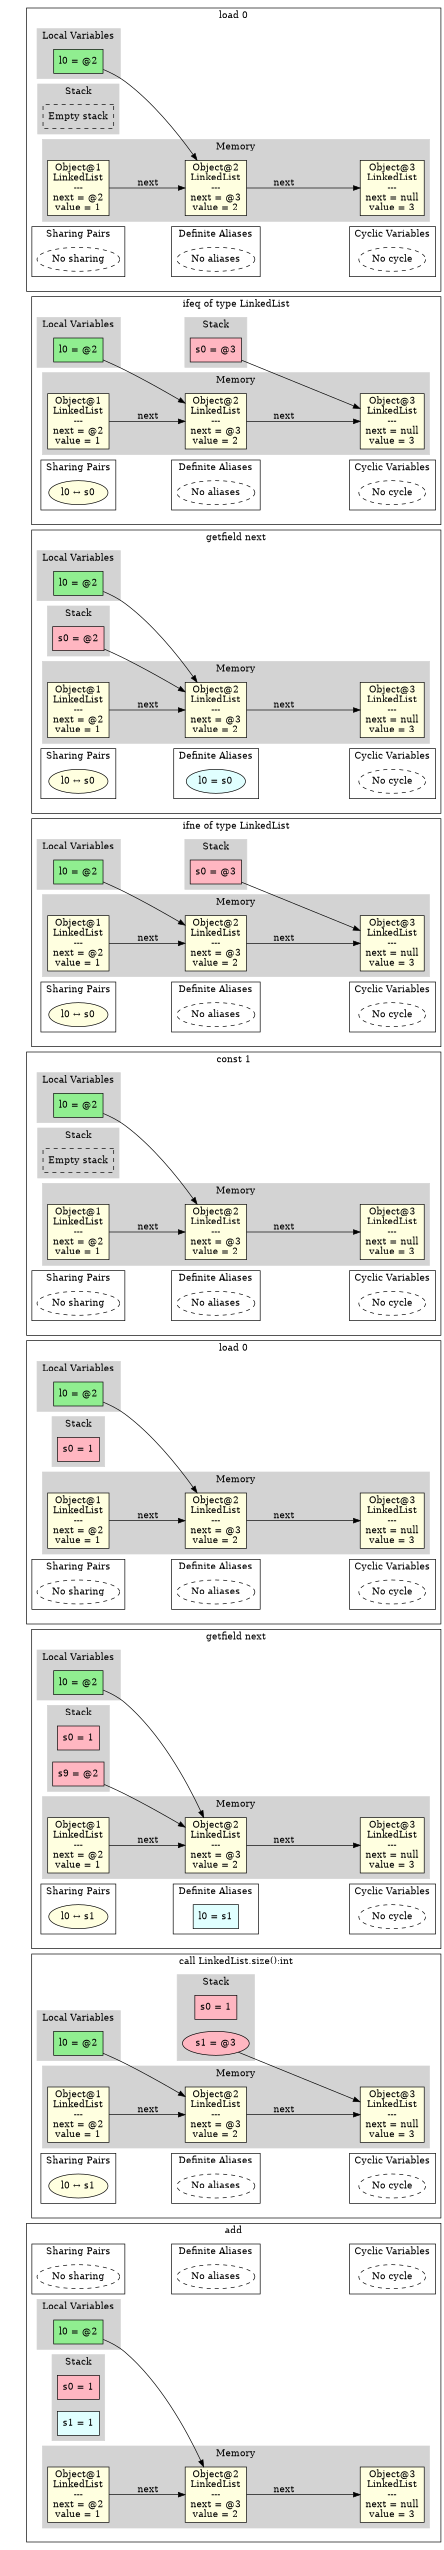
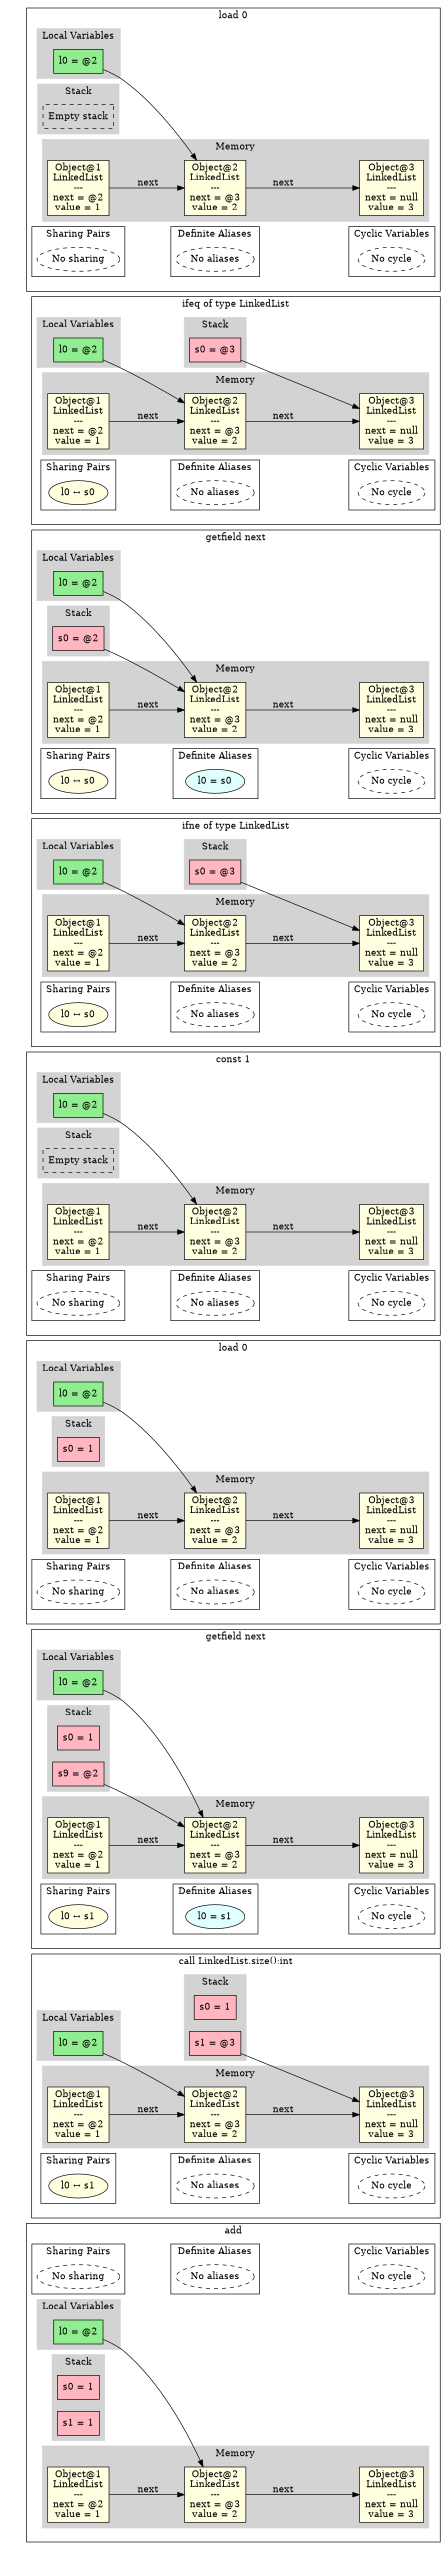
(216, 1917) -> (215, 1917)
(216, 2043) -> (215, 2043)
(78, 2423) -> (78, 2423)
